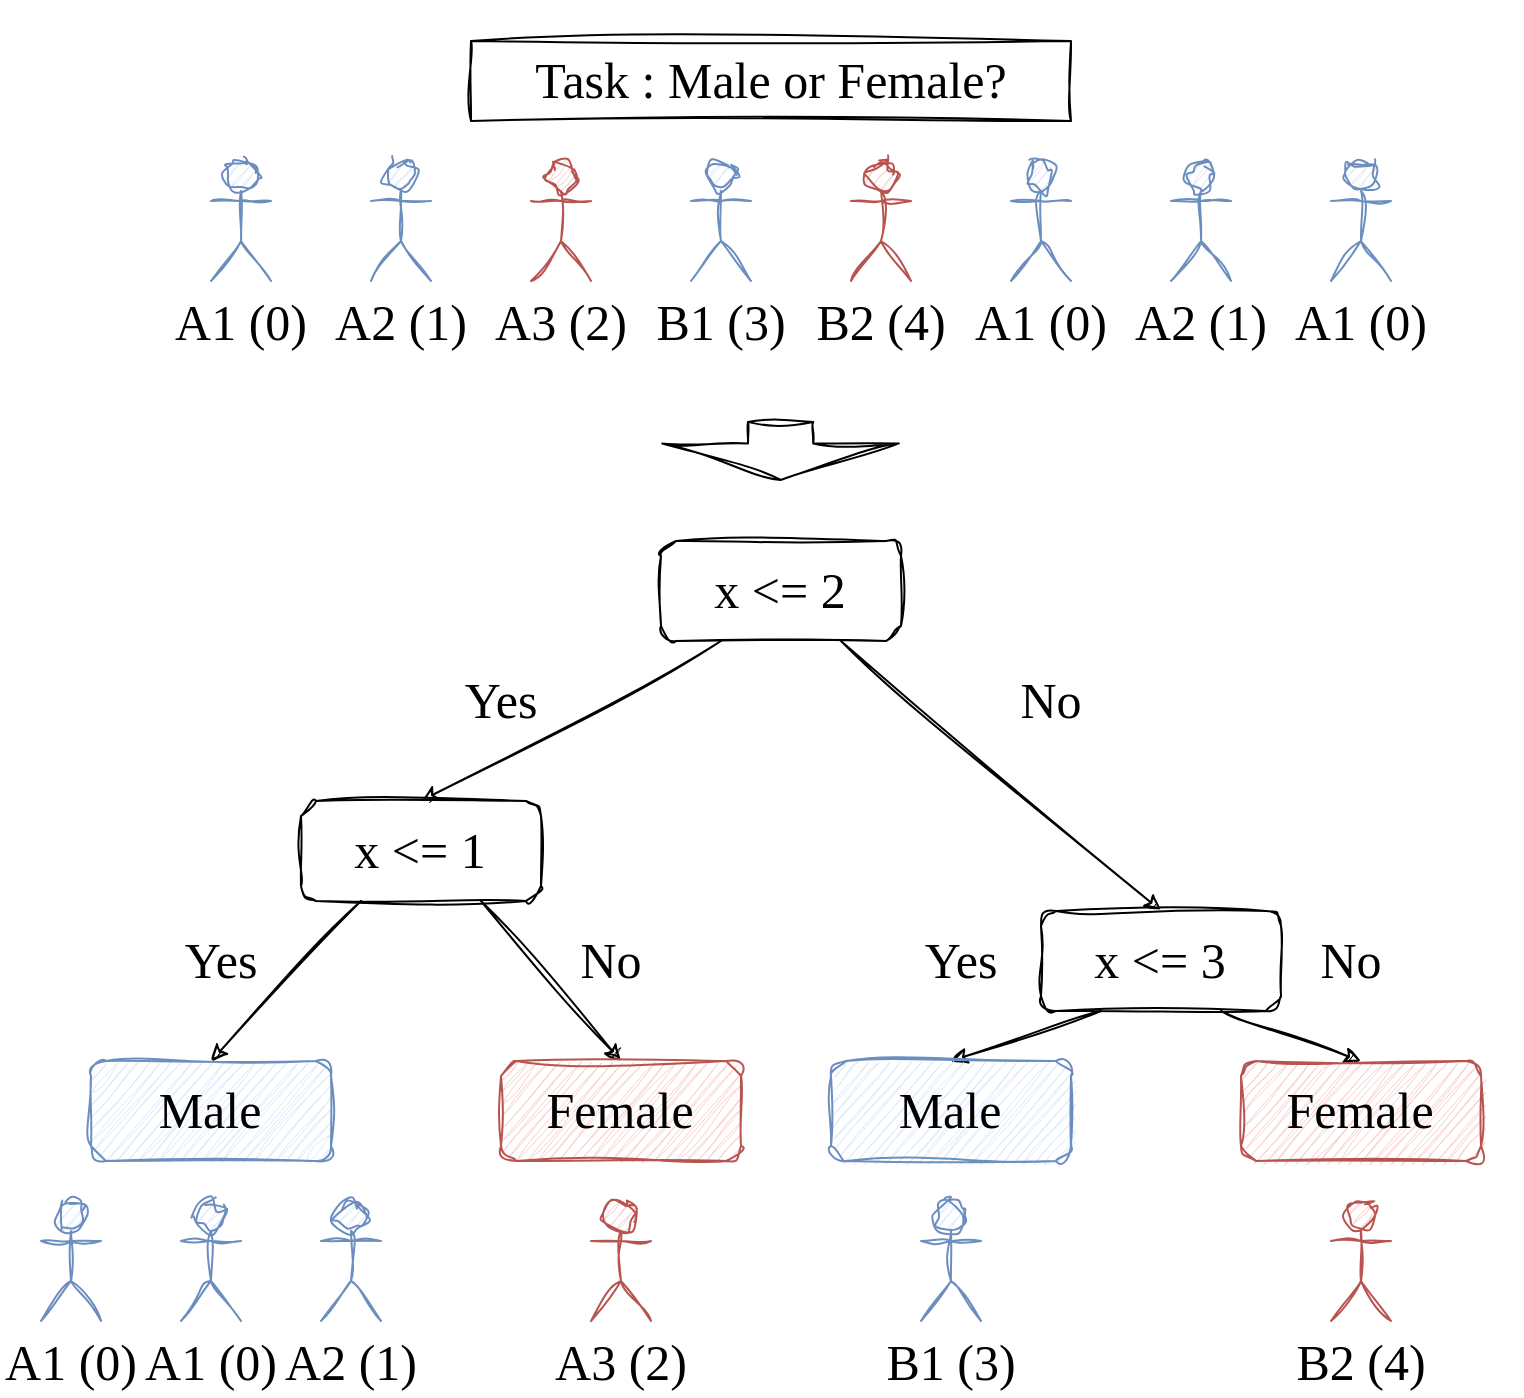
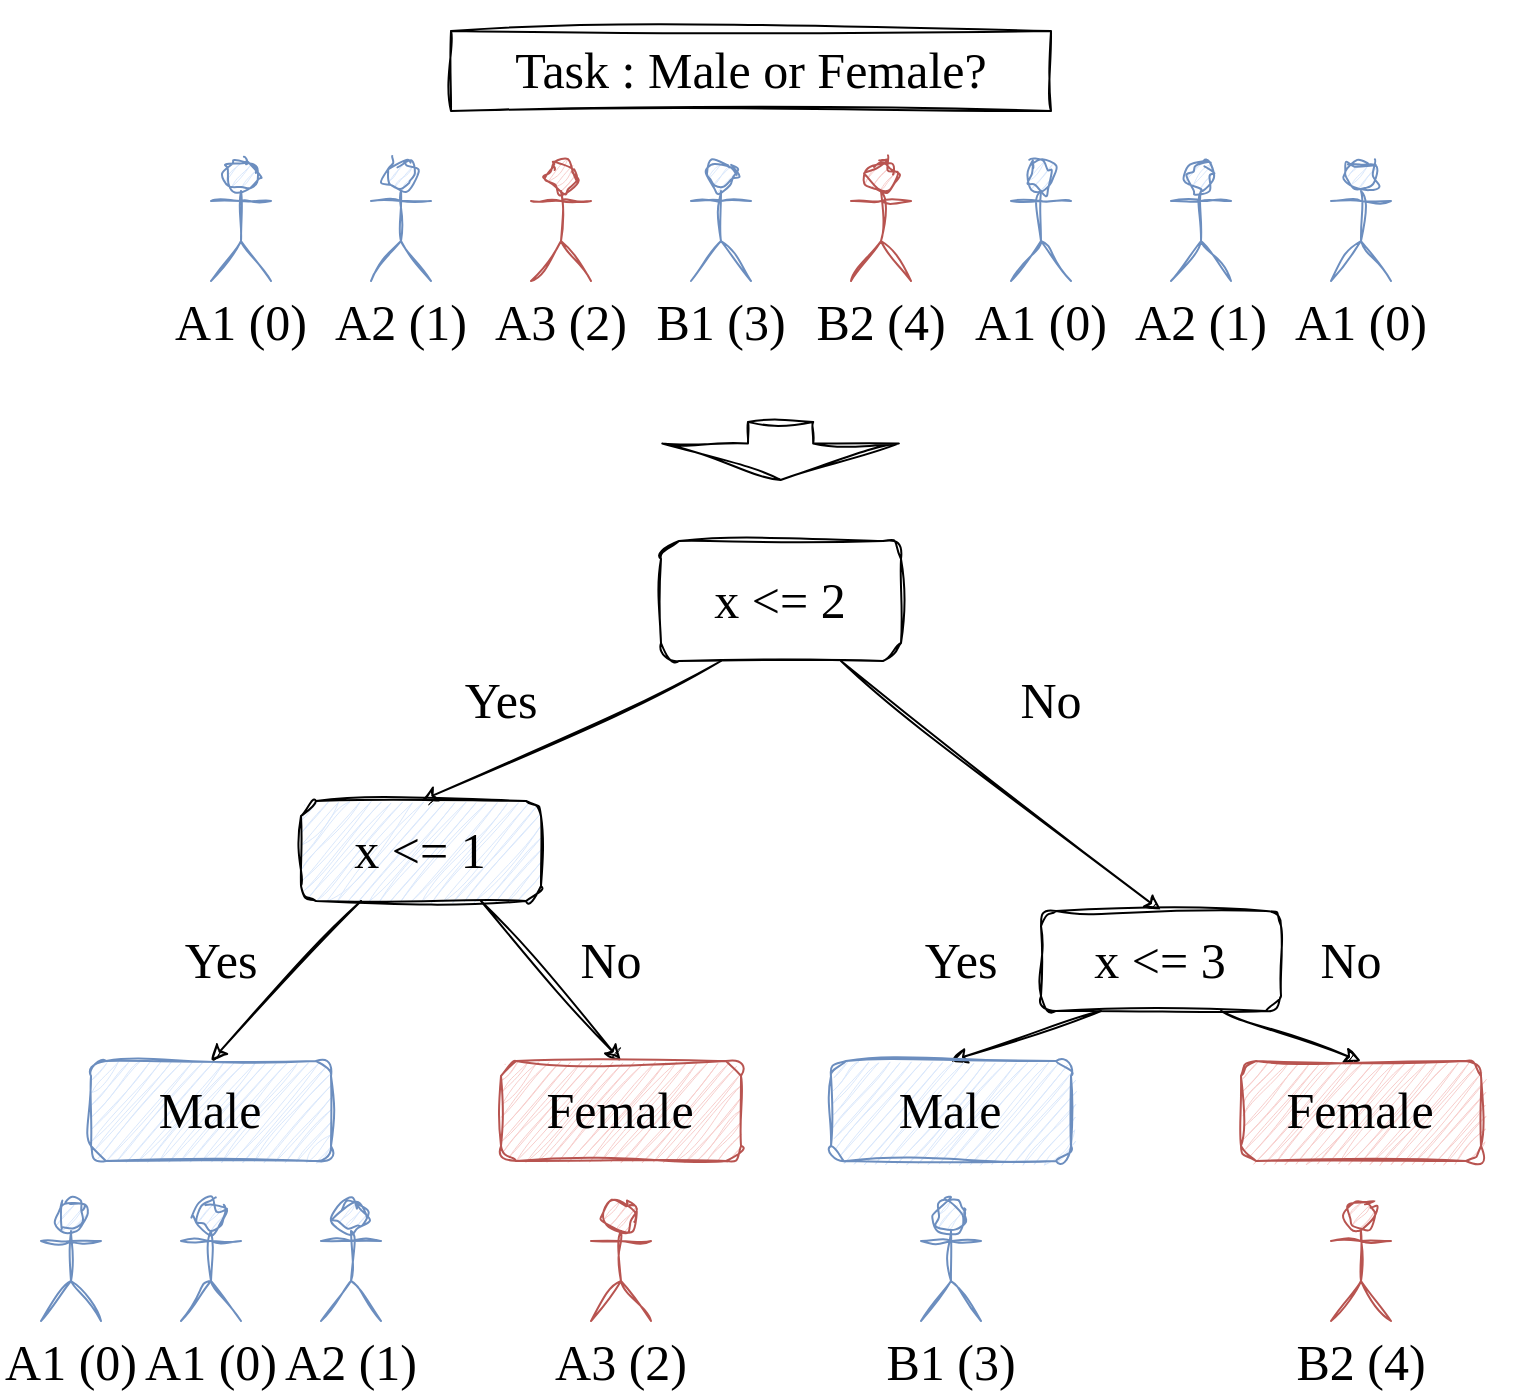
(771, 81) -> (751, 71)
(781, 591) -> (781, 601)
(421, 851) -> (421, 851)
